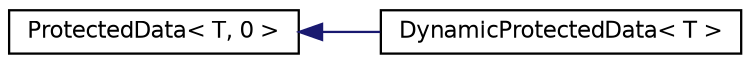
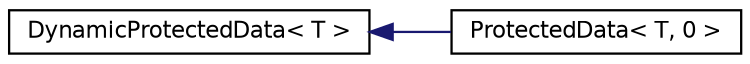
(351, 32) -> (422, 32)
